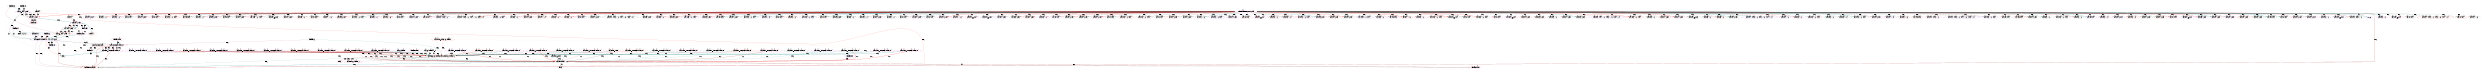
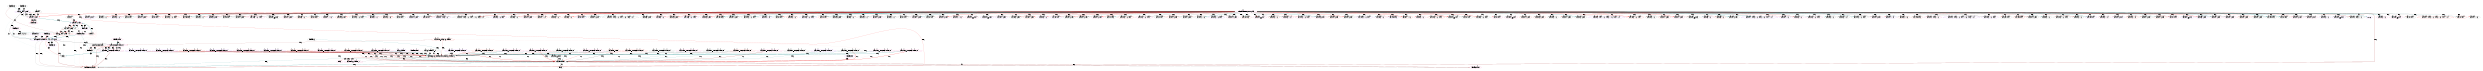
(217, 42) -> (279, 42)
